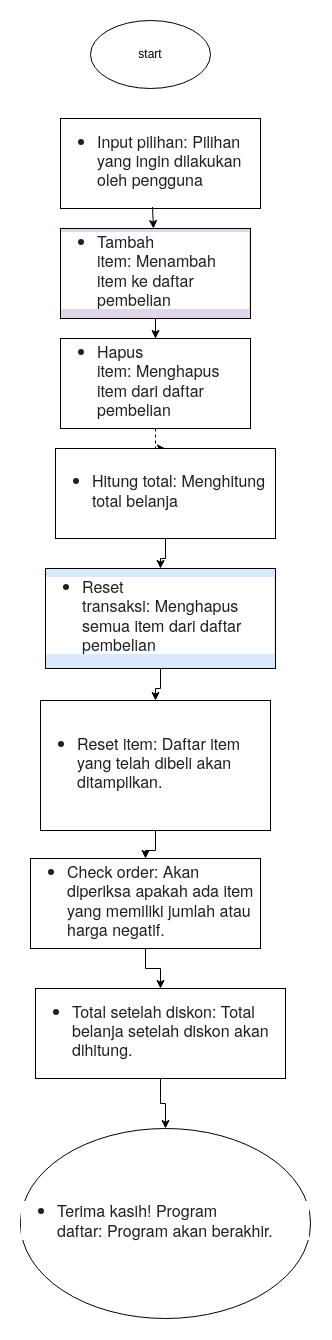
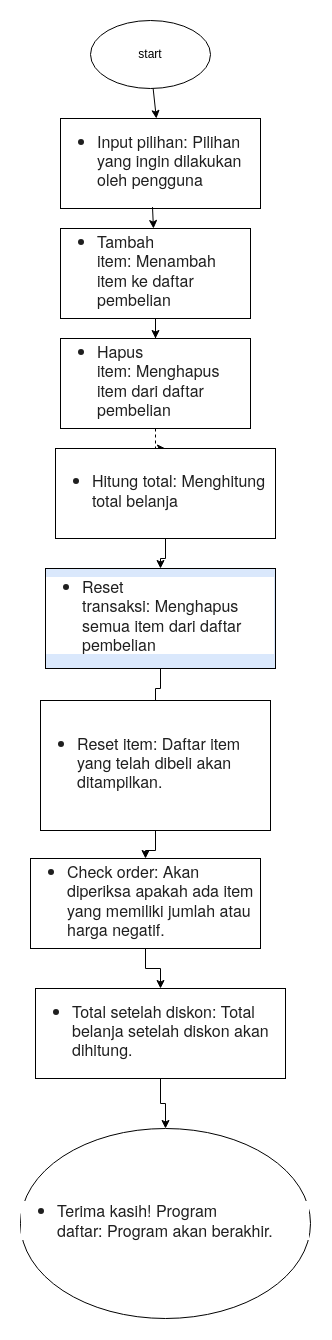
none -> (154, 100)
(156, 274) -> (156, 274)
(156, 692) -> (156, 694)
